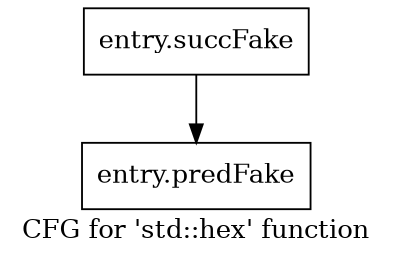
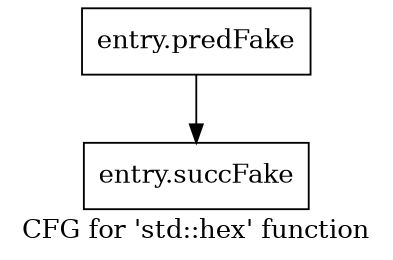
(196, 100) -> (196, 100)
